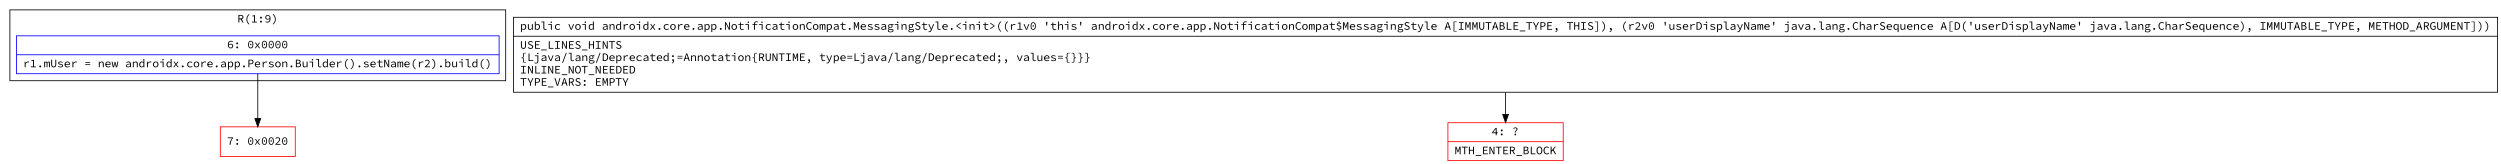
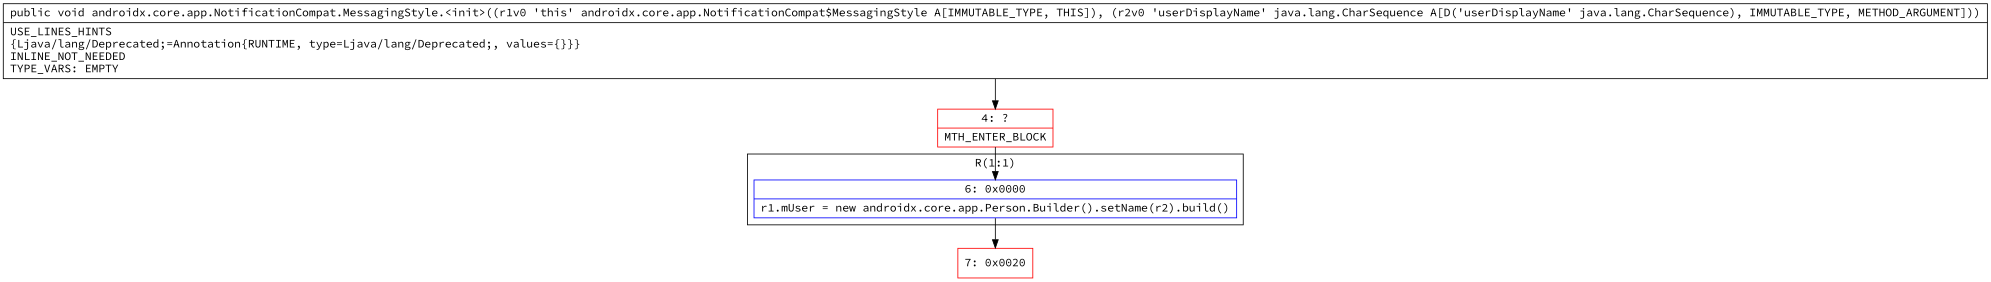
(258, 19) -> (995, 163)
none -> (995, 159)
